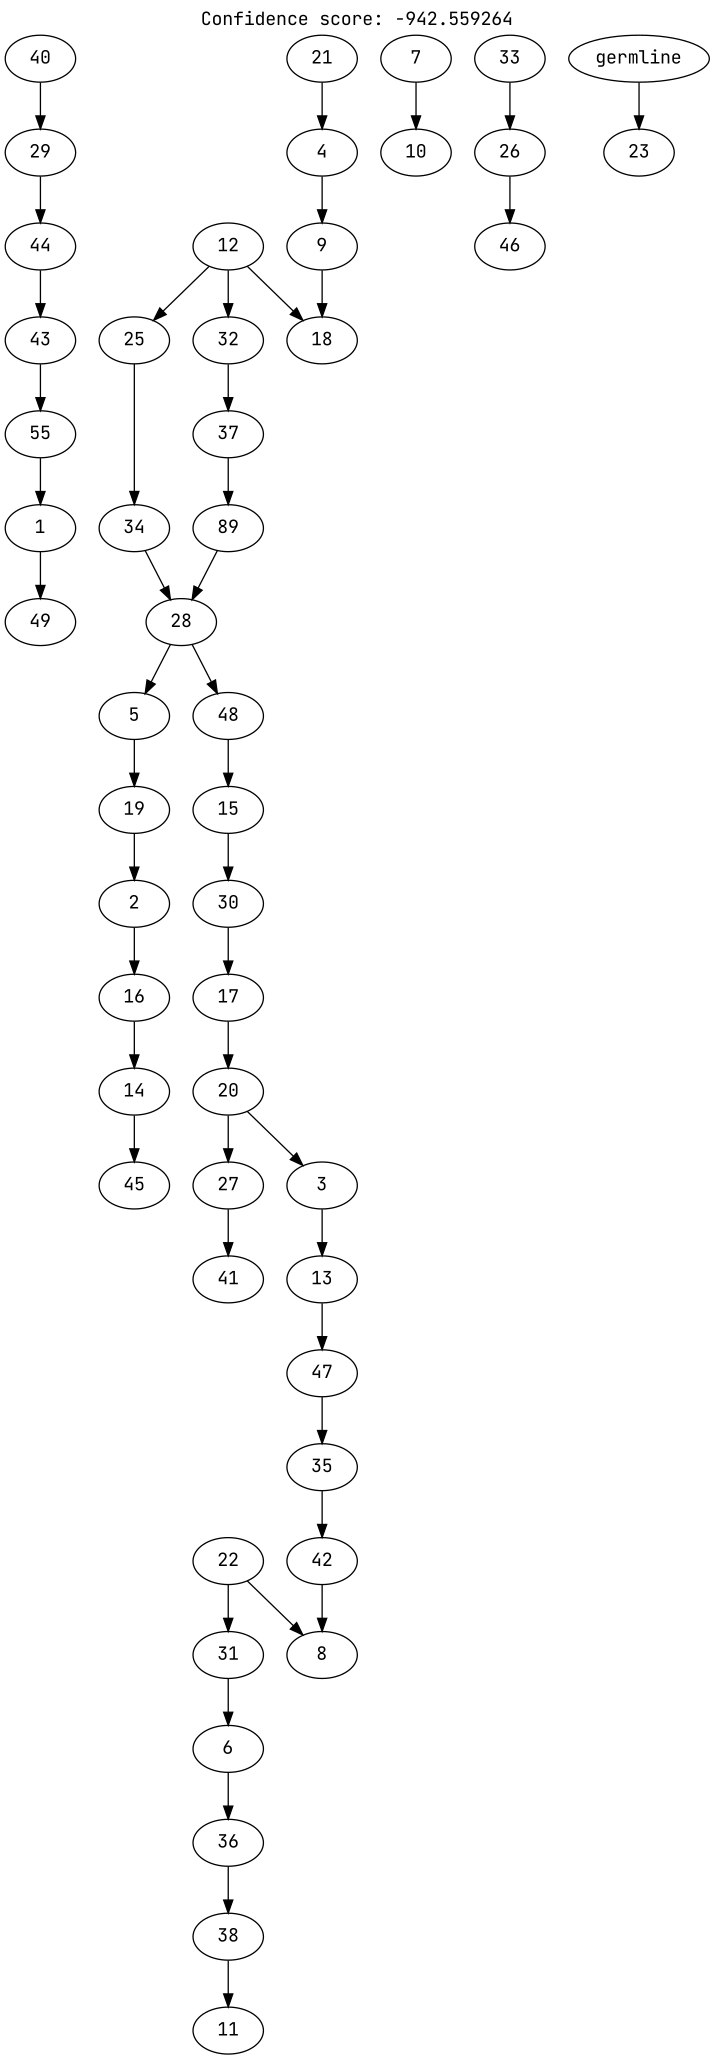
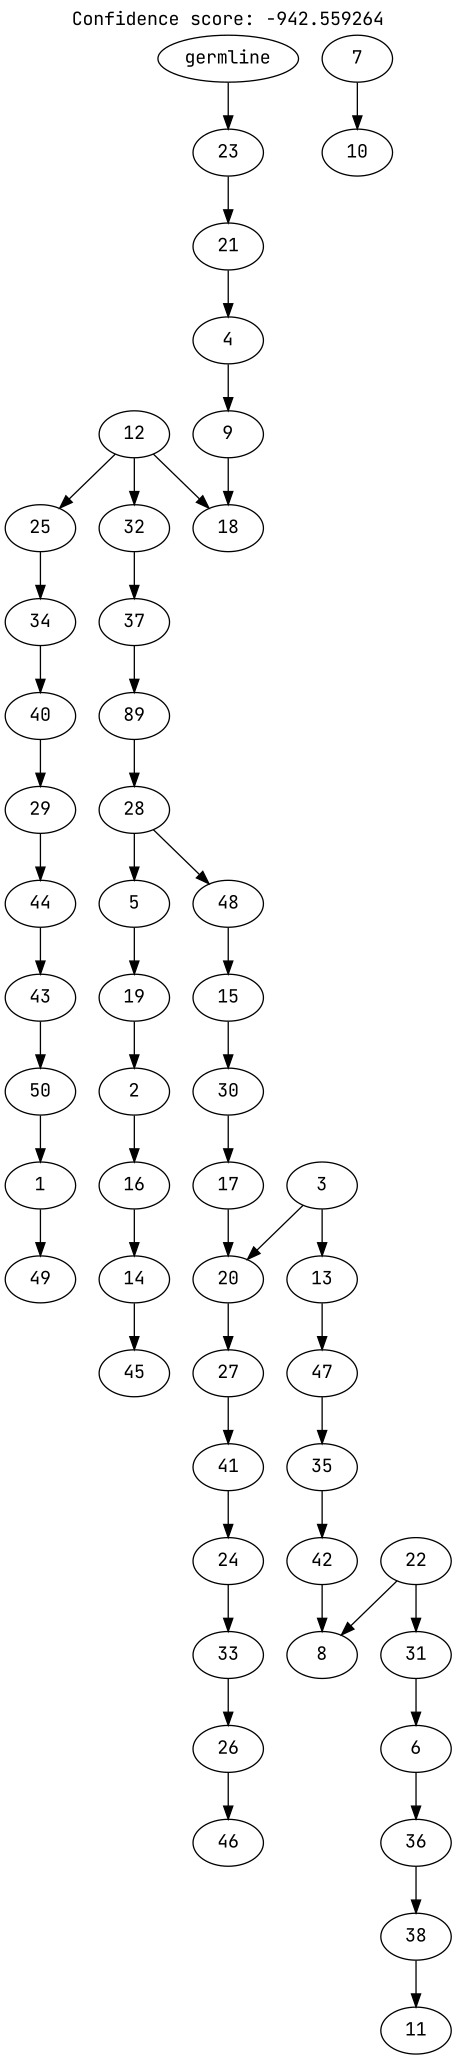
none -> (228, 193)
(40, 434) -> (40, 1092)
(155, 569) -> (40, 663)
(270, 1134) -> (280, 1228)
none -> (228, 1561)
